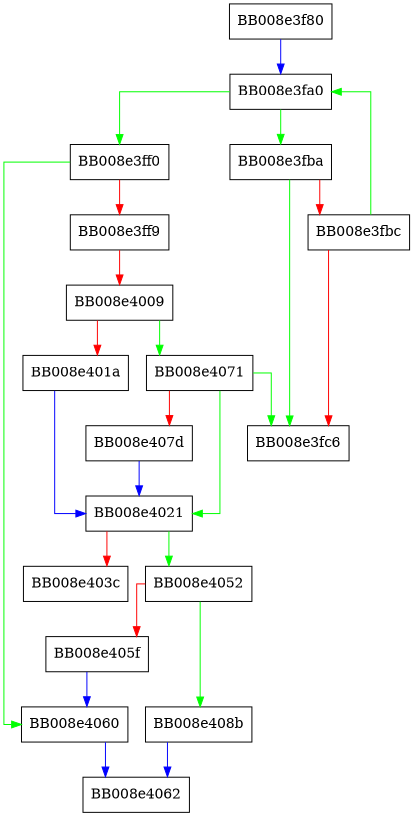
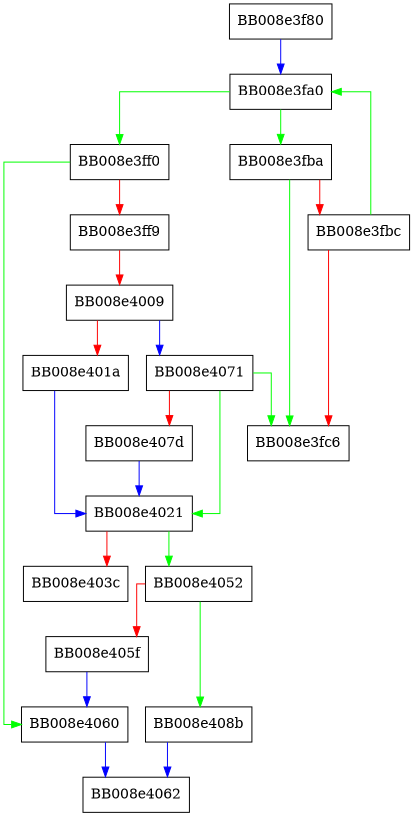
(160, 333) -> (160, 333)
